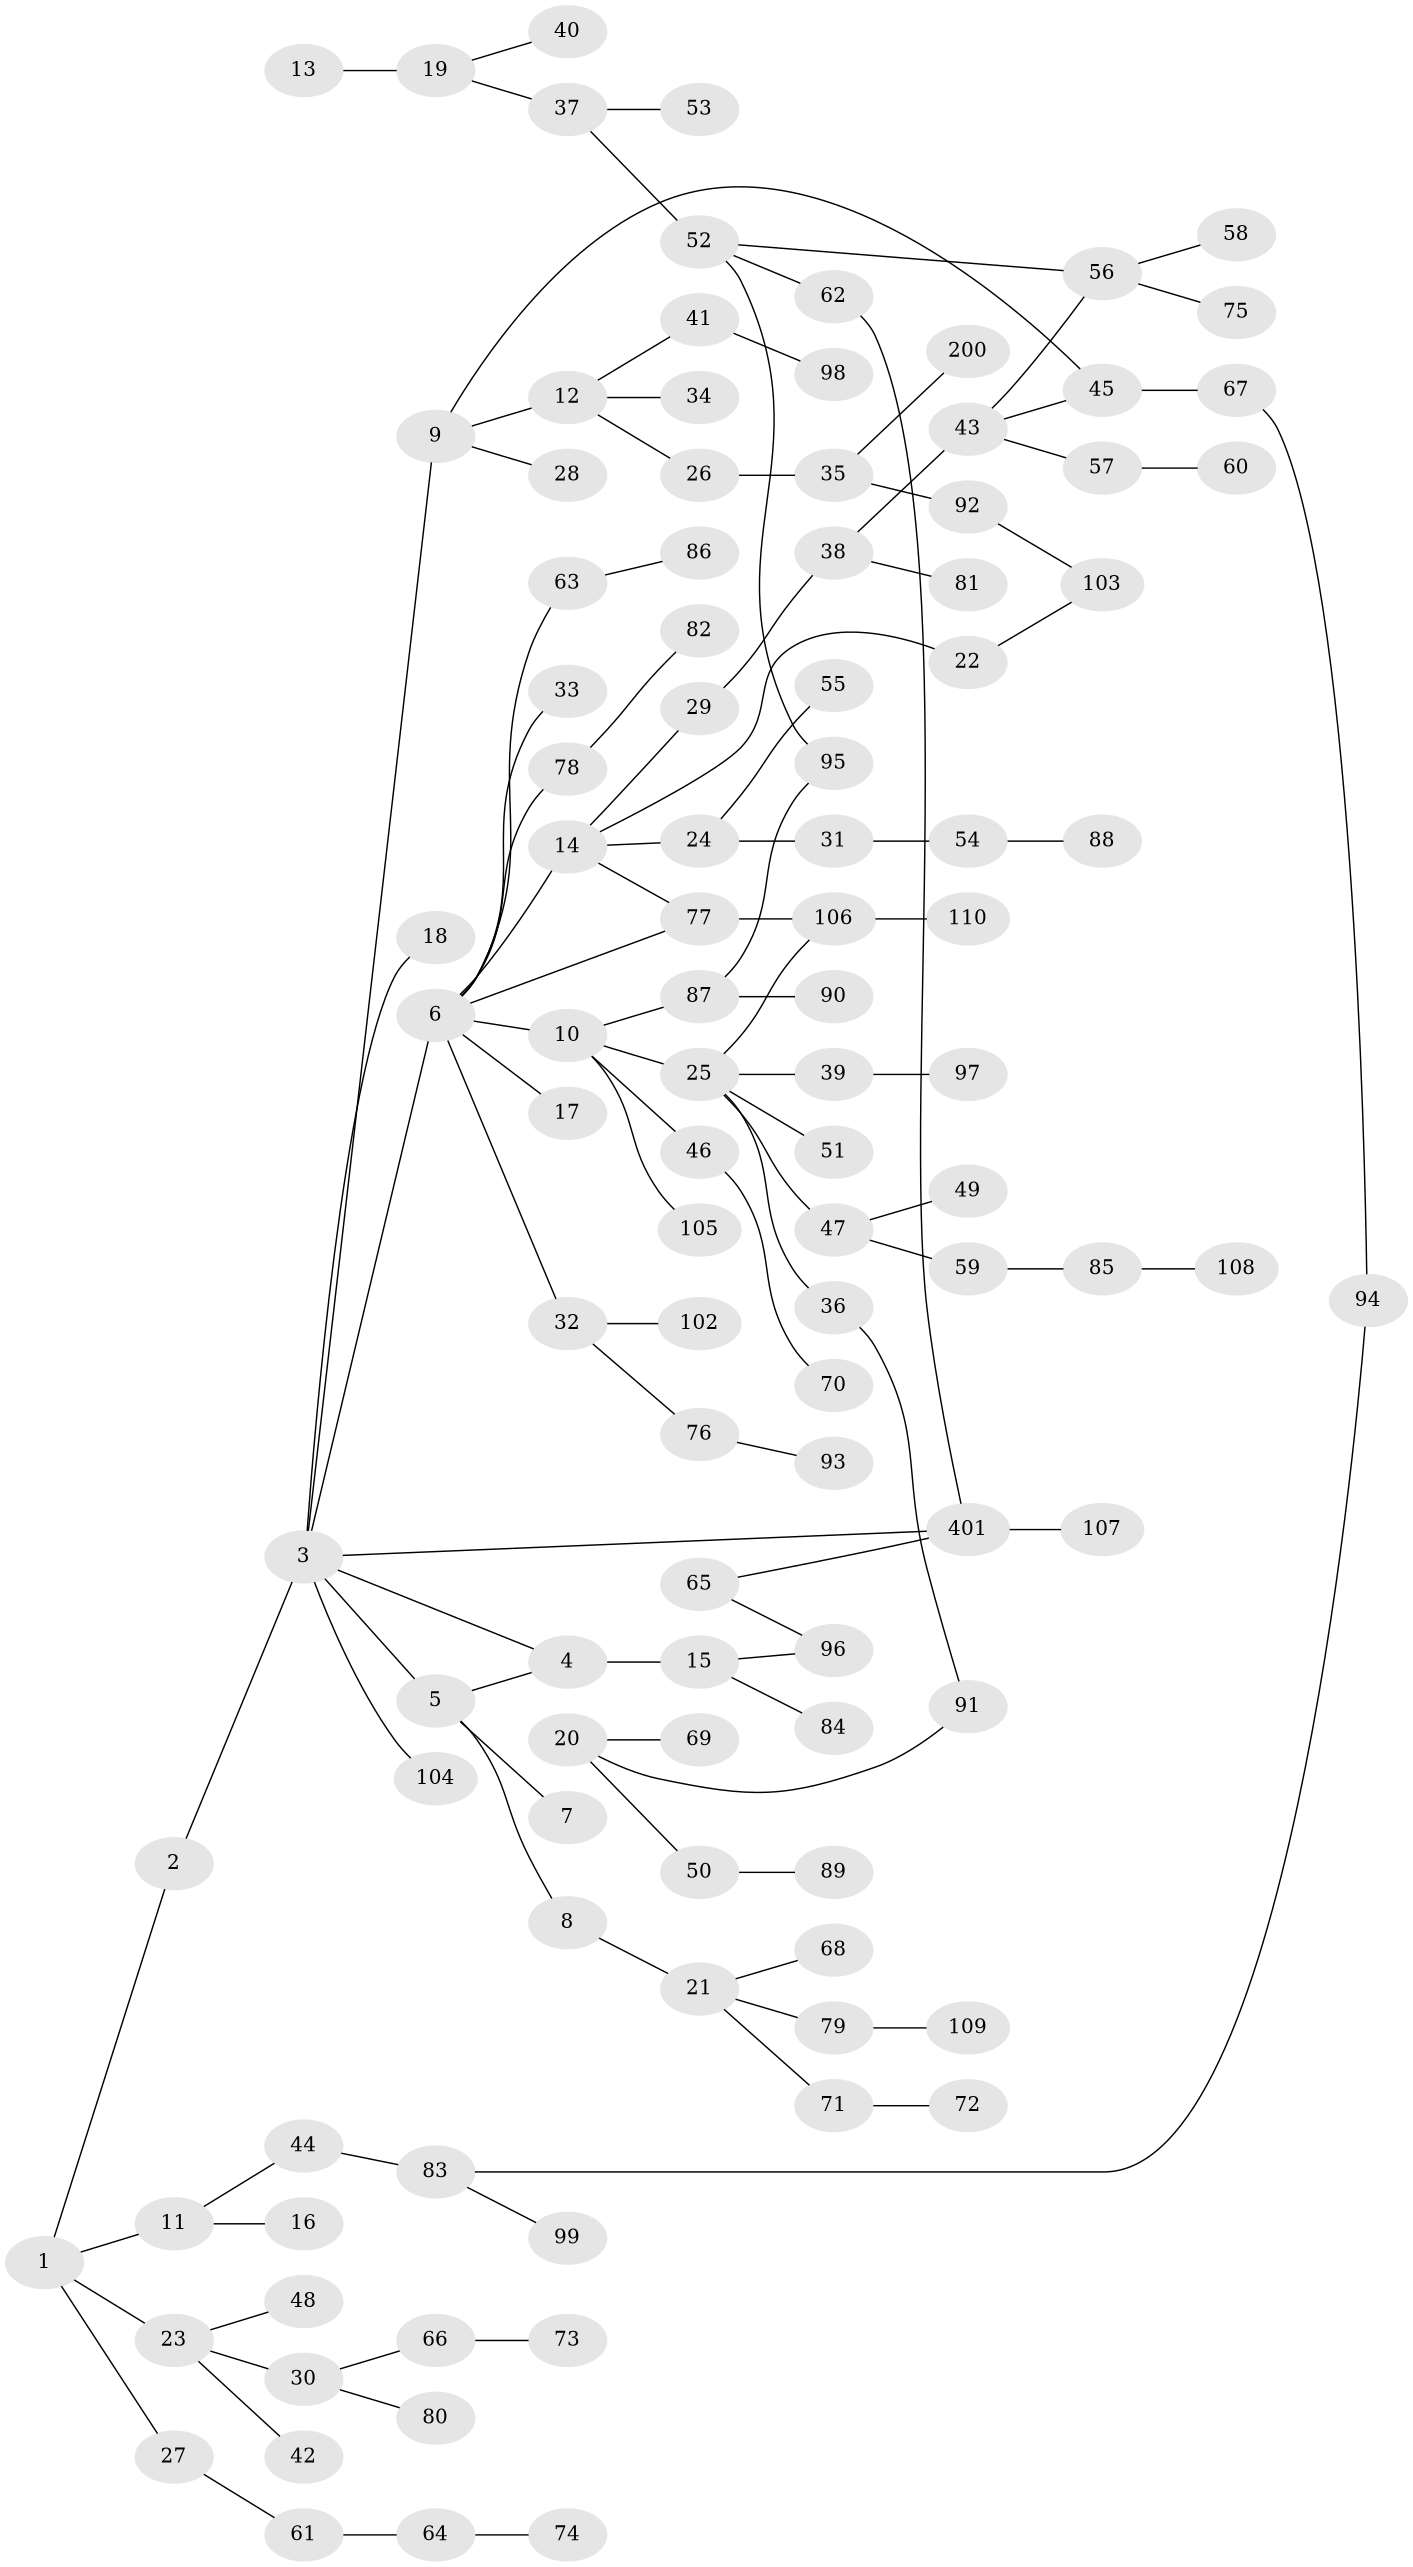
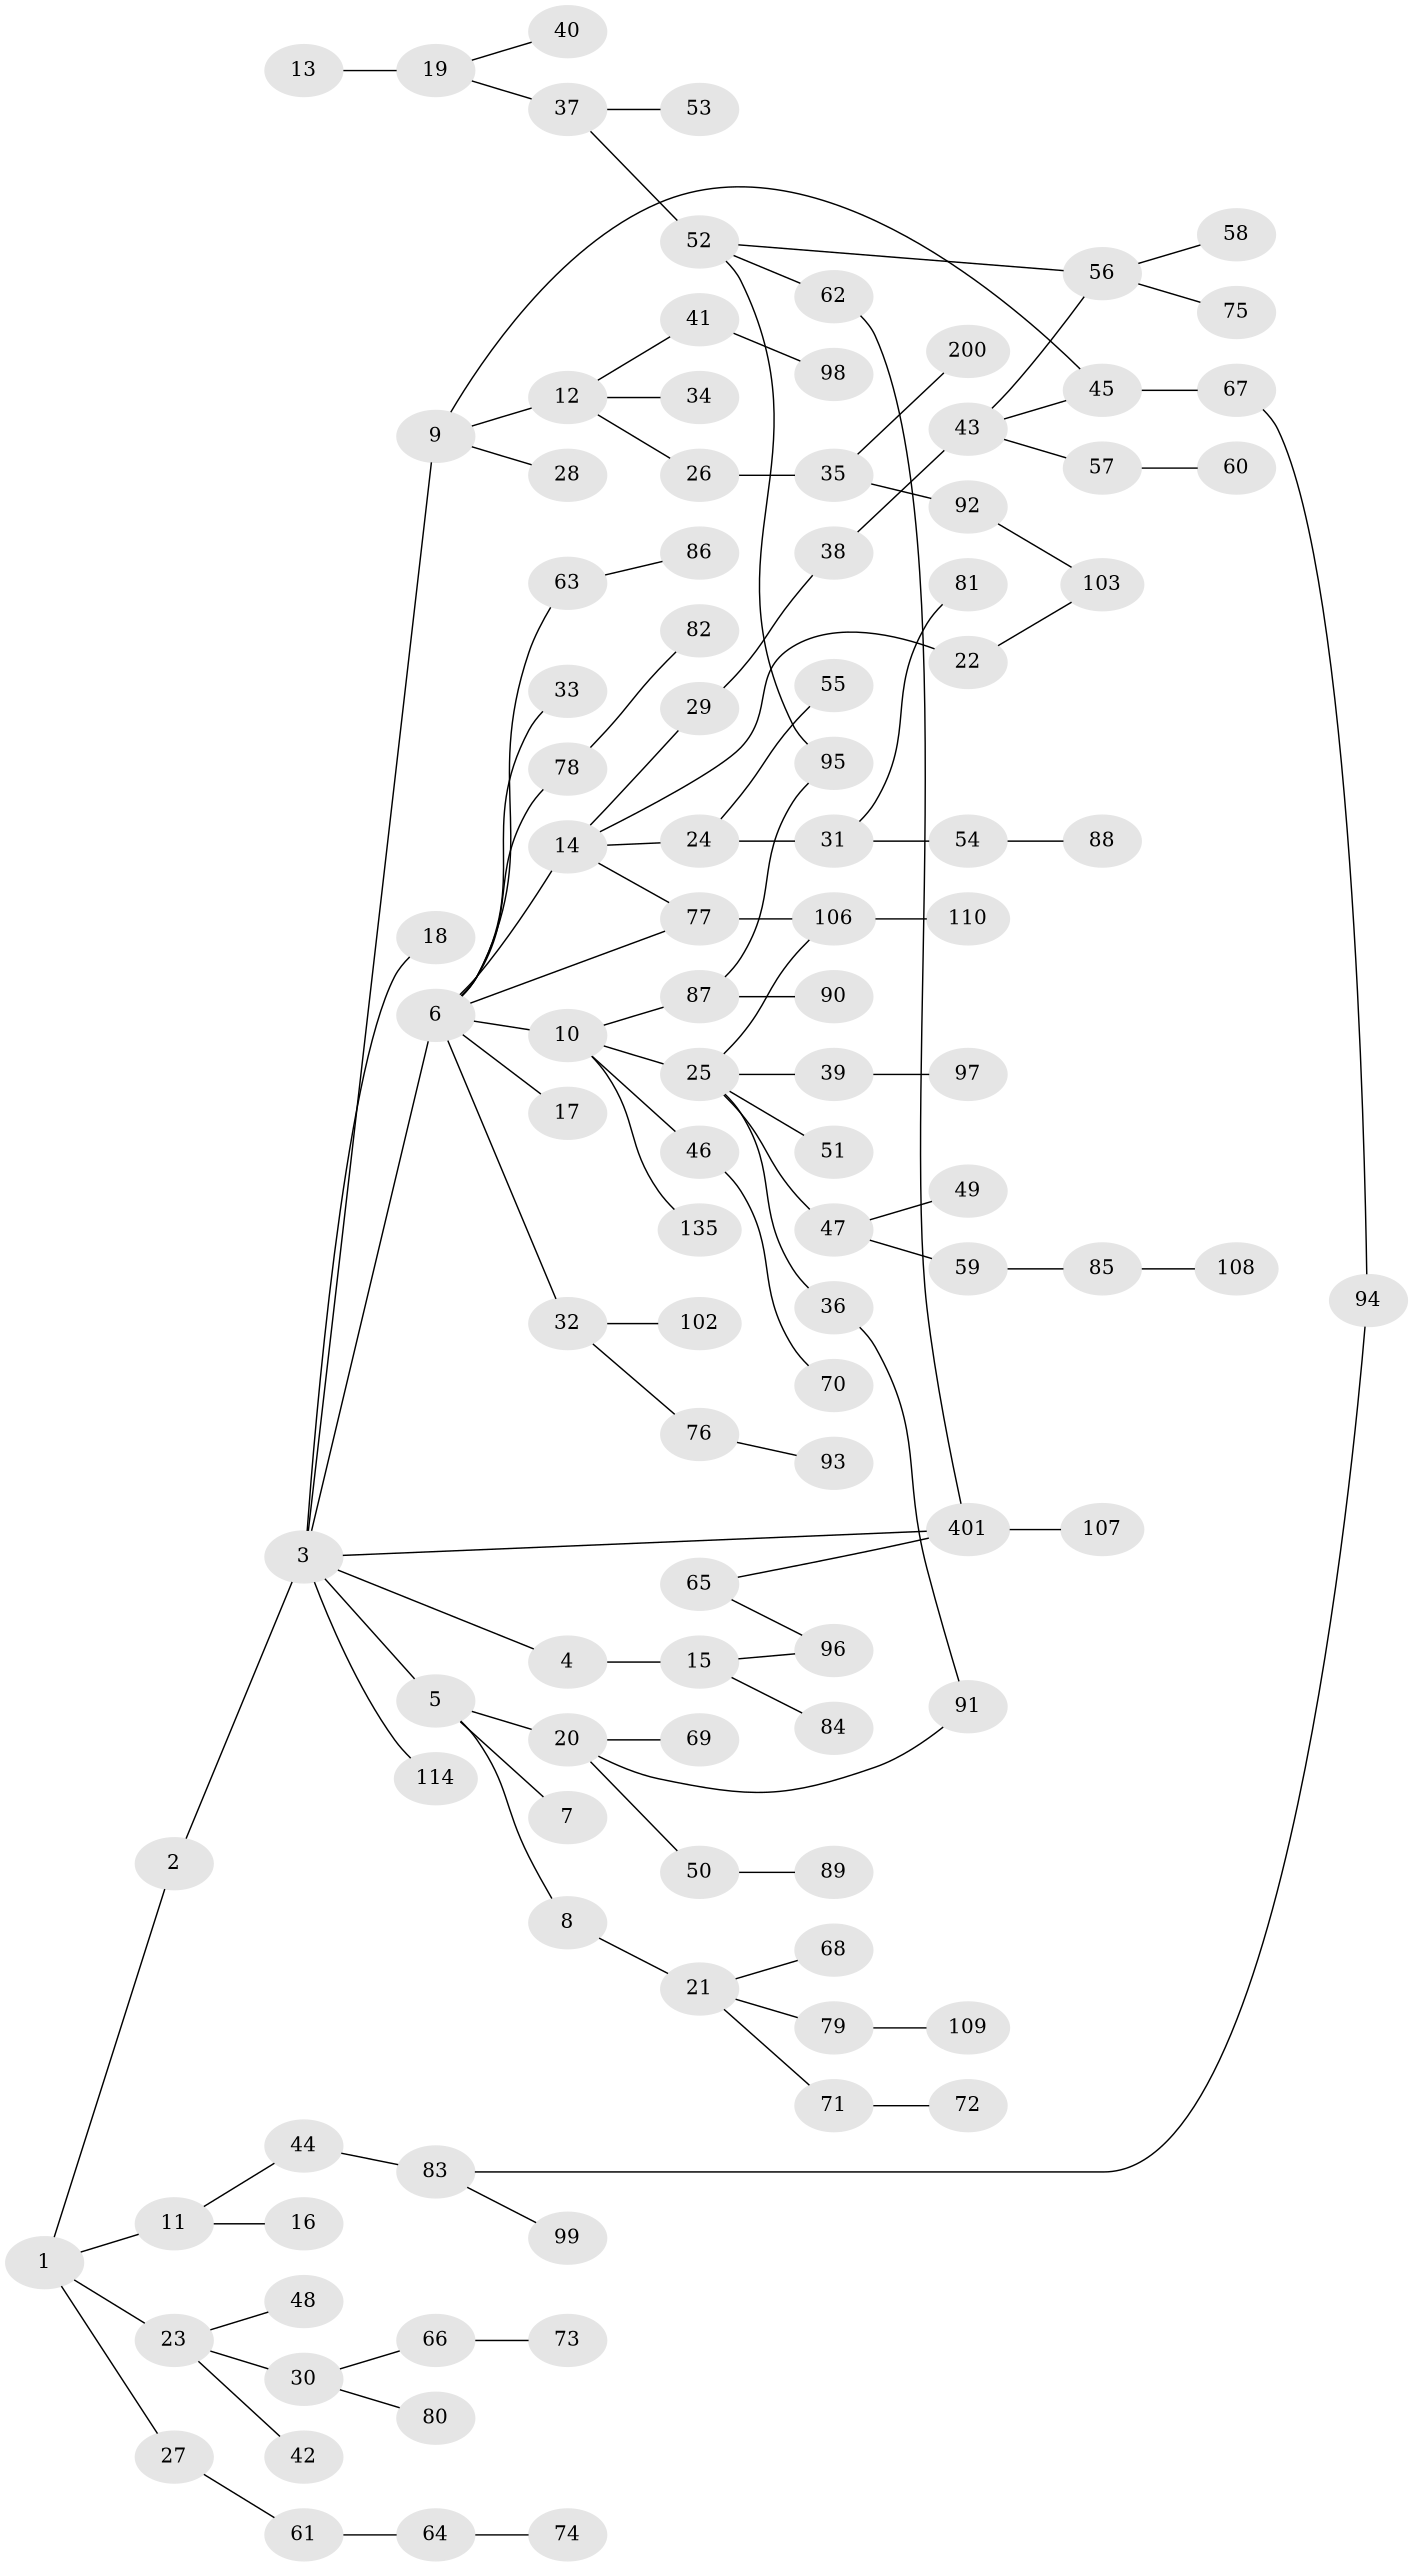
(901, 569) -> (901, 713)
(700, 1230) -> (700, 1230)
(502, 1682) -> (502, 1720)
(436, 1779) -> (436, 1779)
